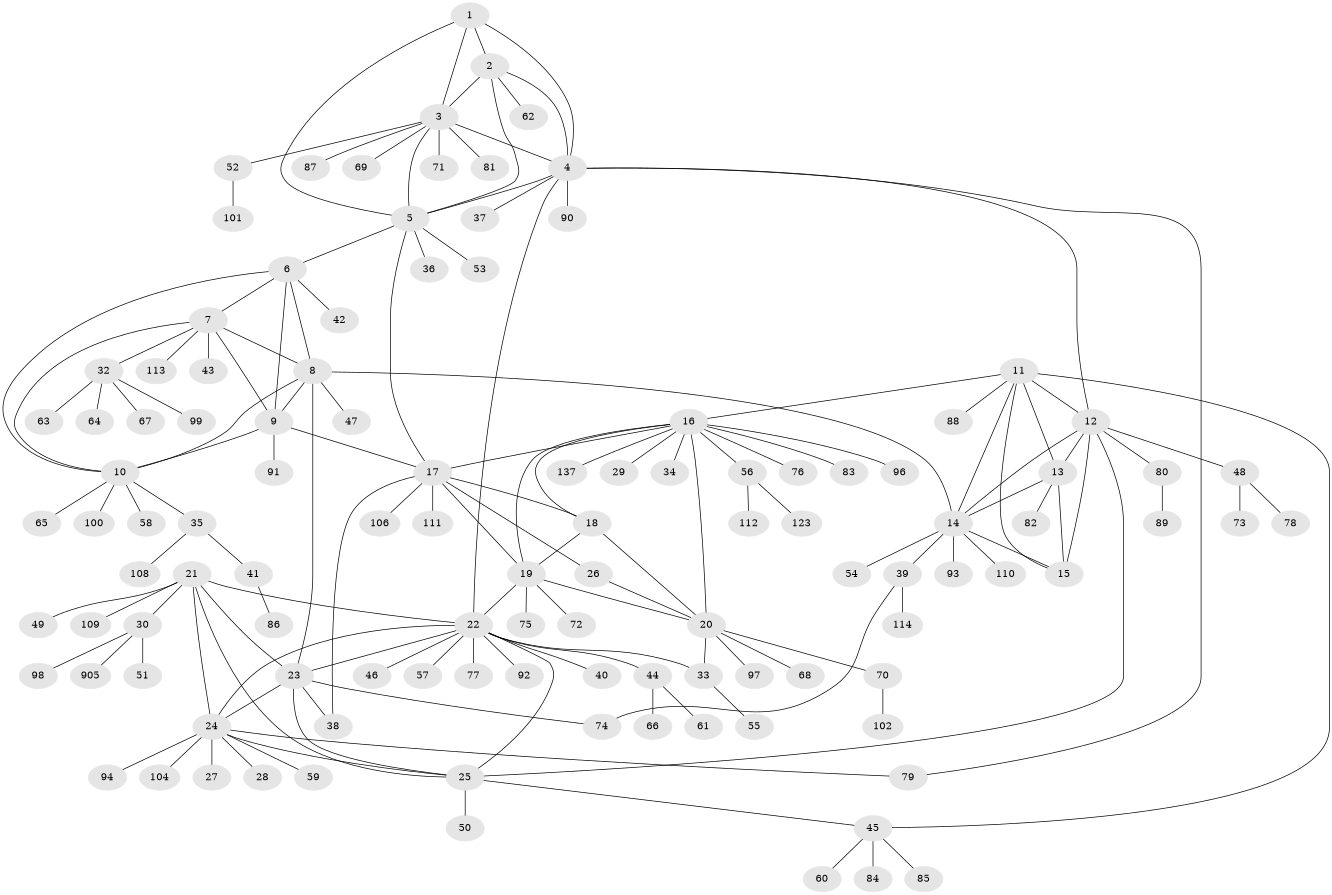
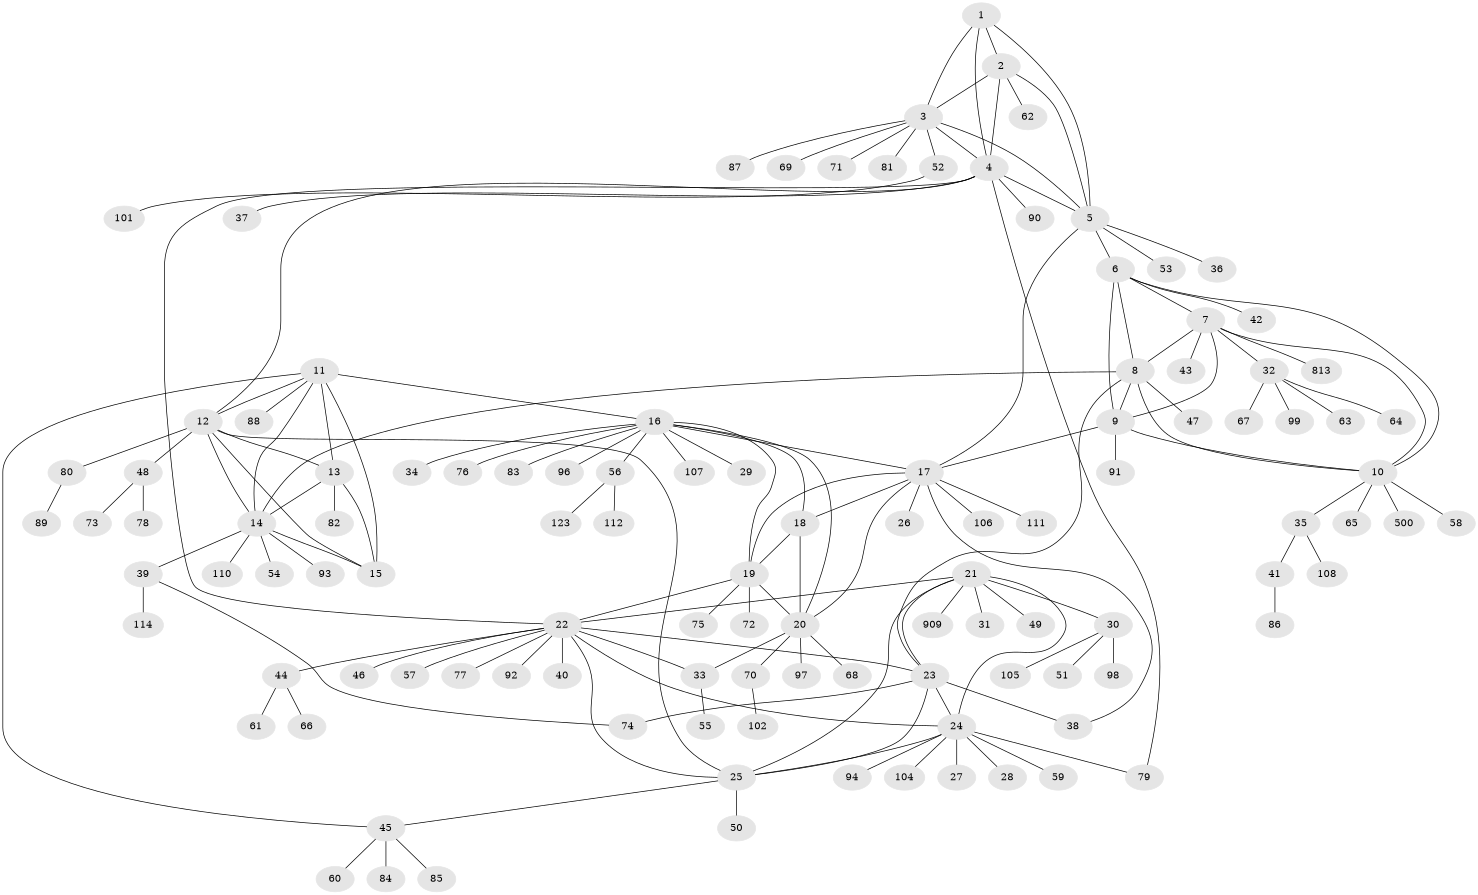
(156, 371) -> (1322, 371)
(567, 473) -> (694, 473)
(94, 524) -> (1404, 524)
(650, 600) -> (864, 550)
(91, 625) -> (933, 625)
none -> (985, 625)
(91, 676) -> (1010, 676)
